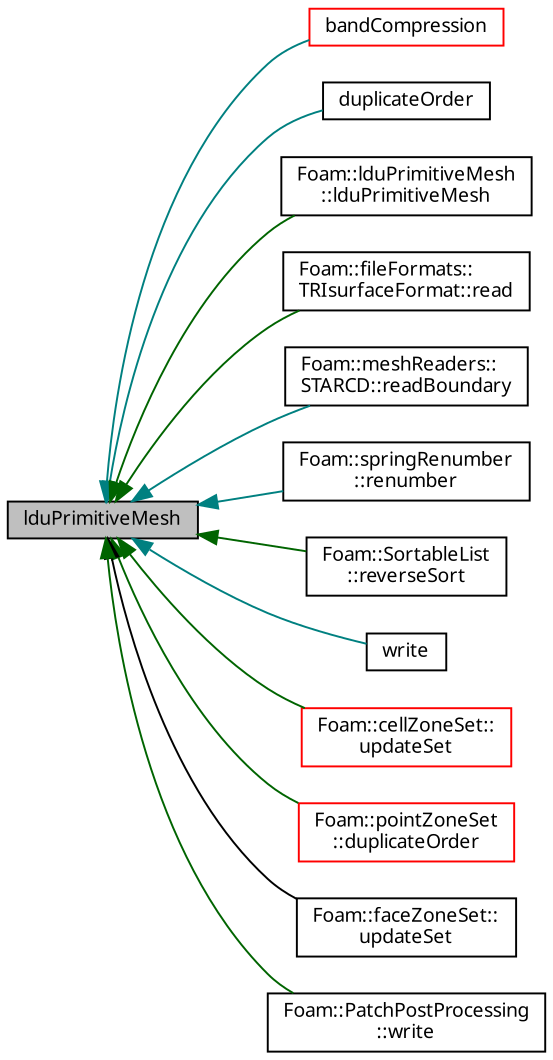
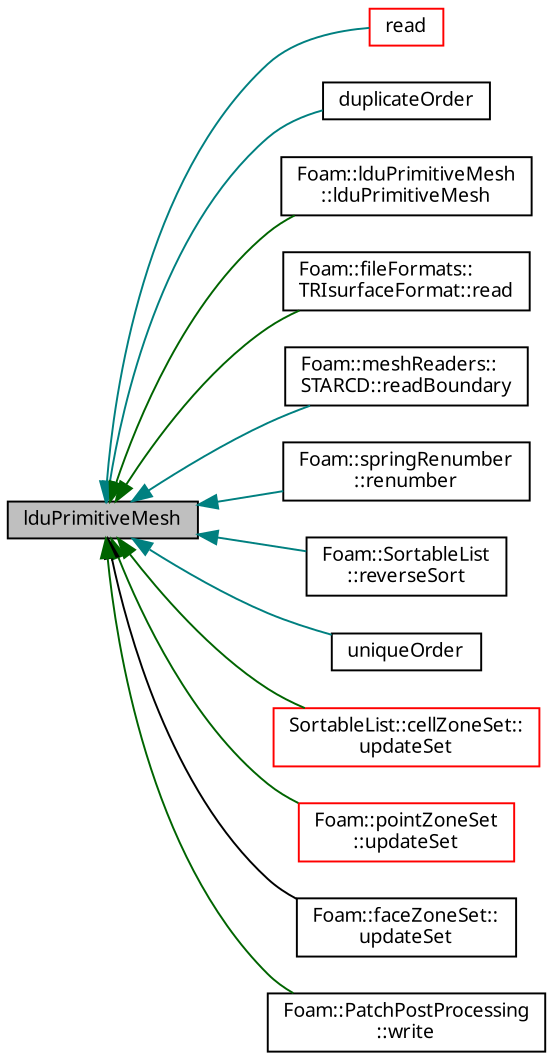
(406, 27) -> (406, 27)
(262, 544) -> (262, 544)
(406, 652) -> (406, 652)
(406, 737) -> (406, 737)
(406, 832) -> (406, 832)
